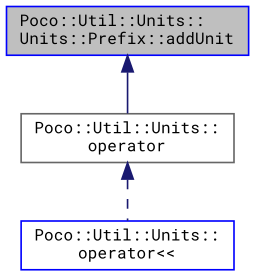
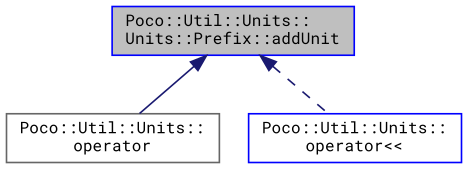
(128, 200) -> (300, 90)
